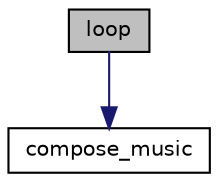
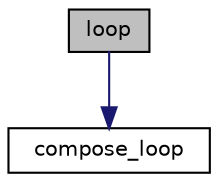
(109, 150) -> (109, 150)
